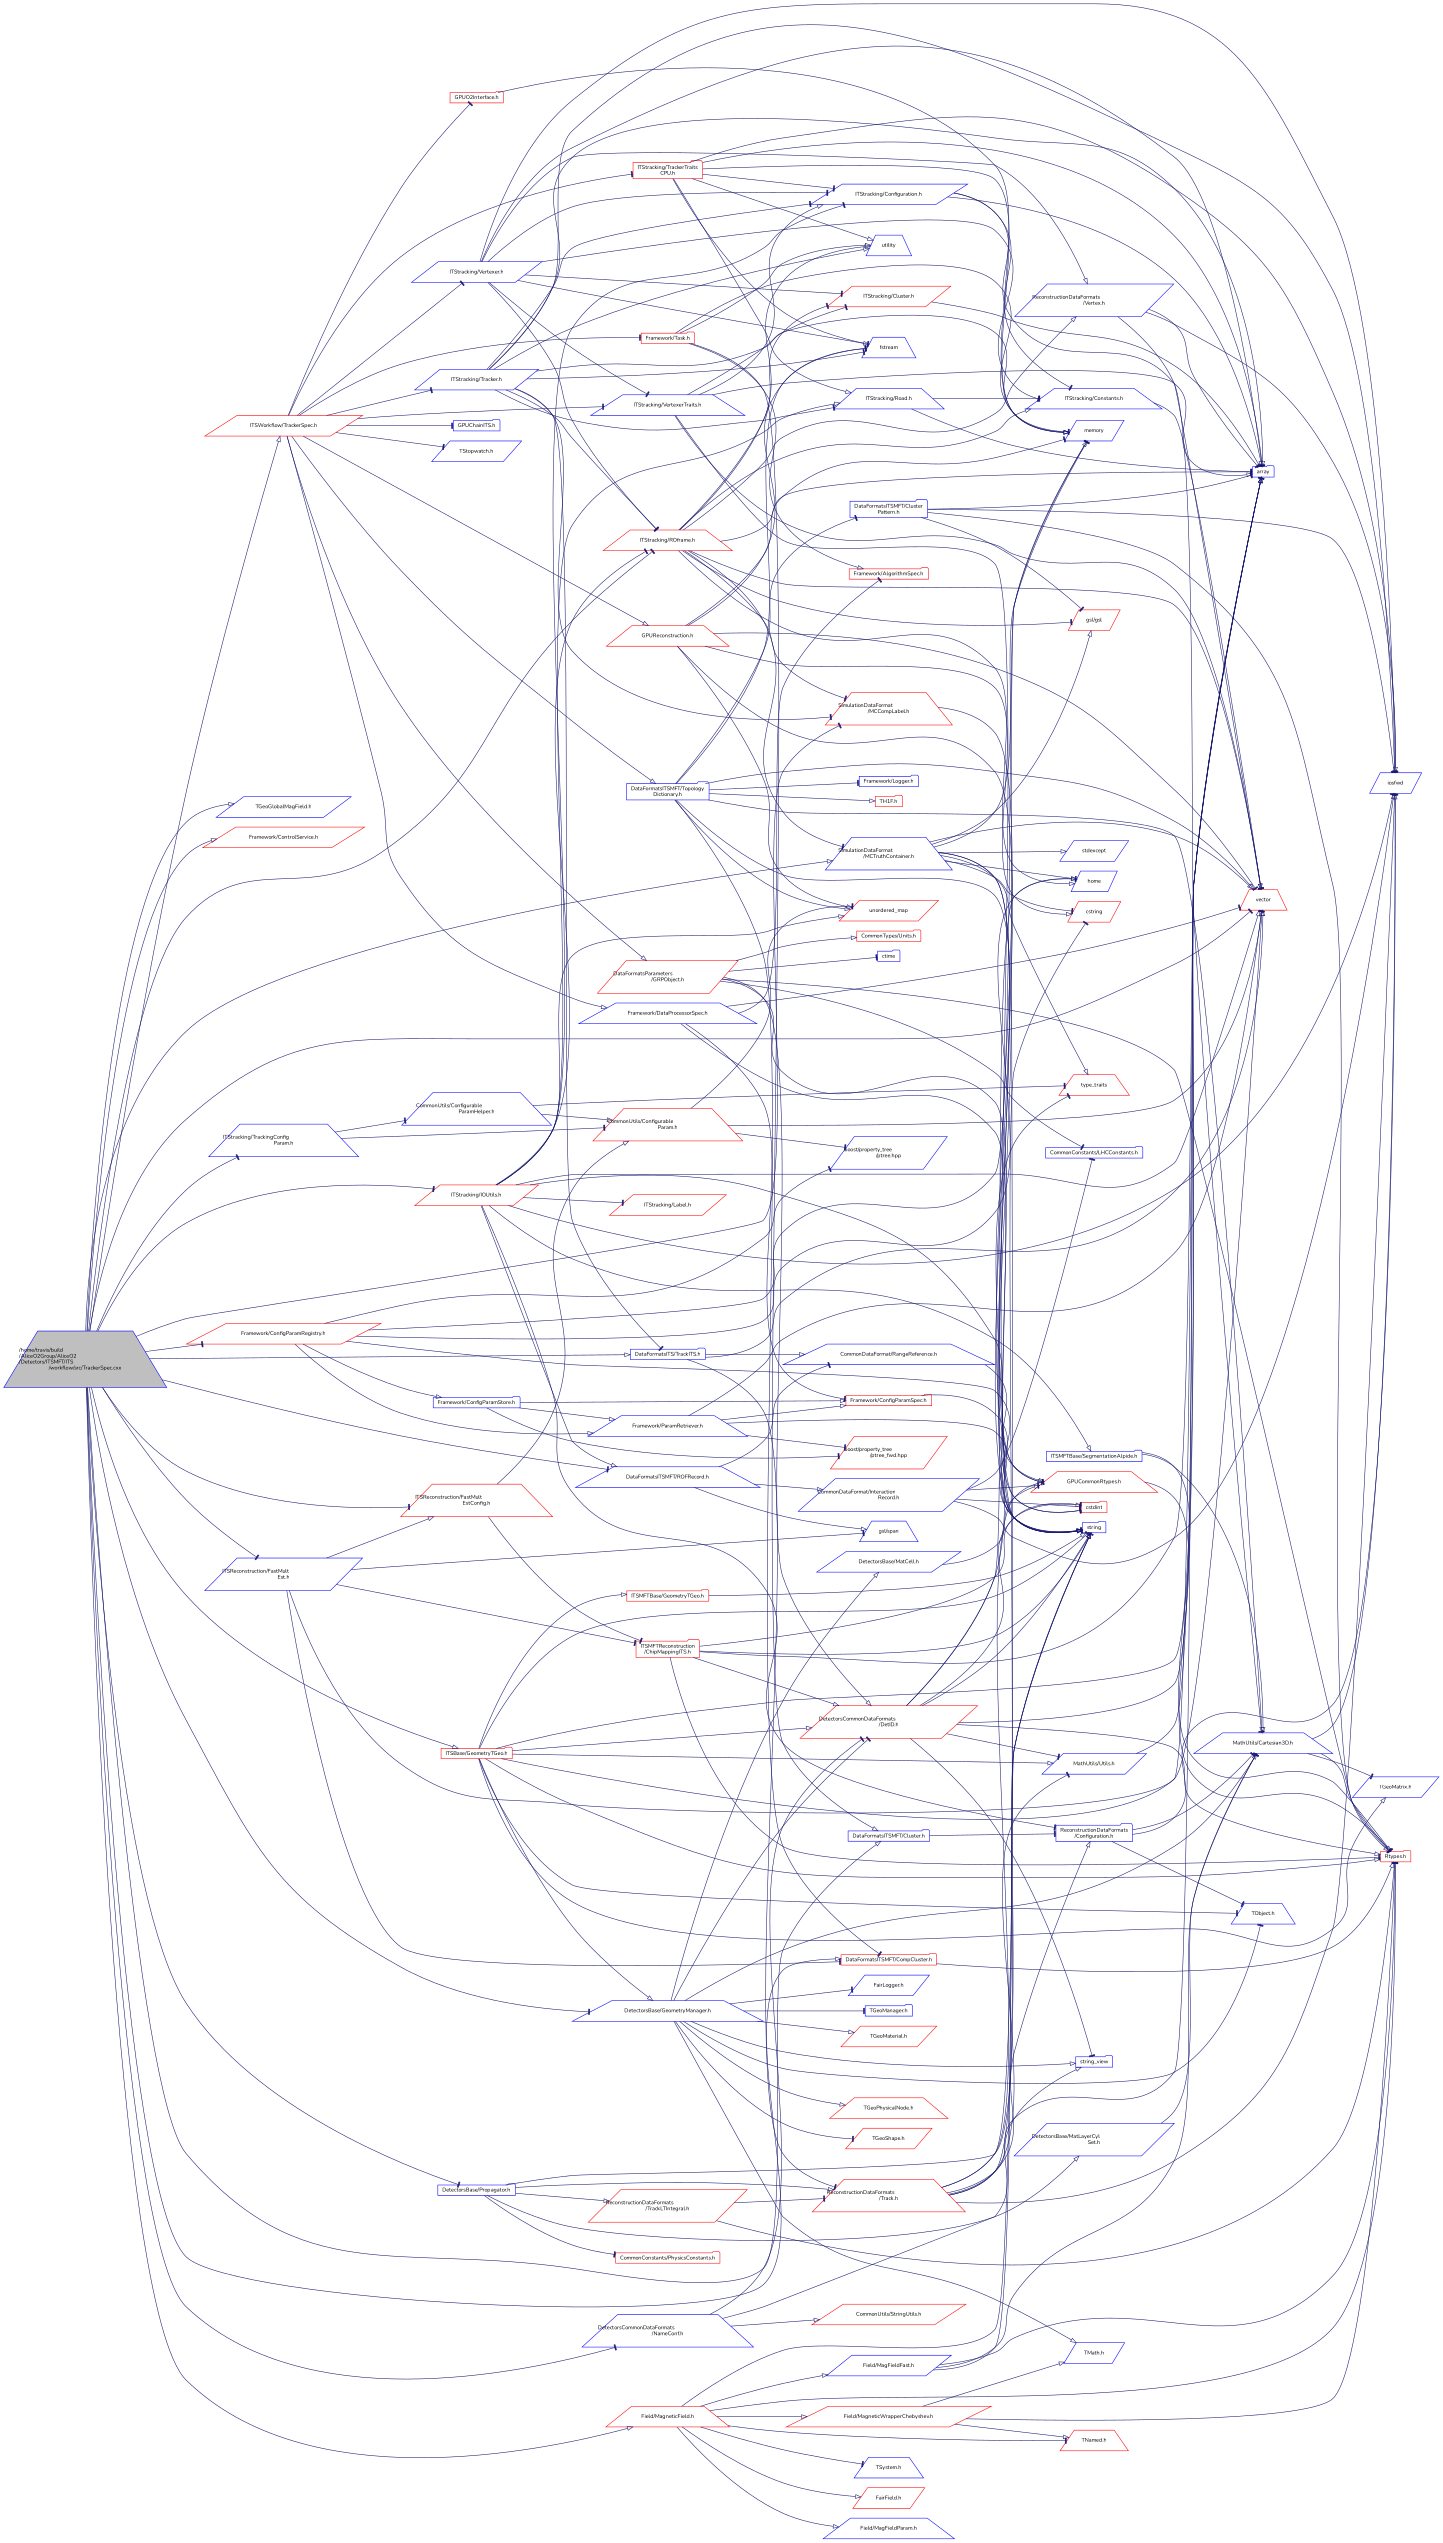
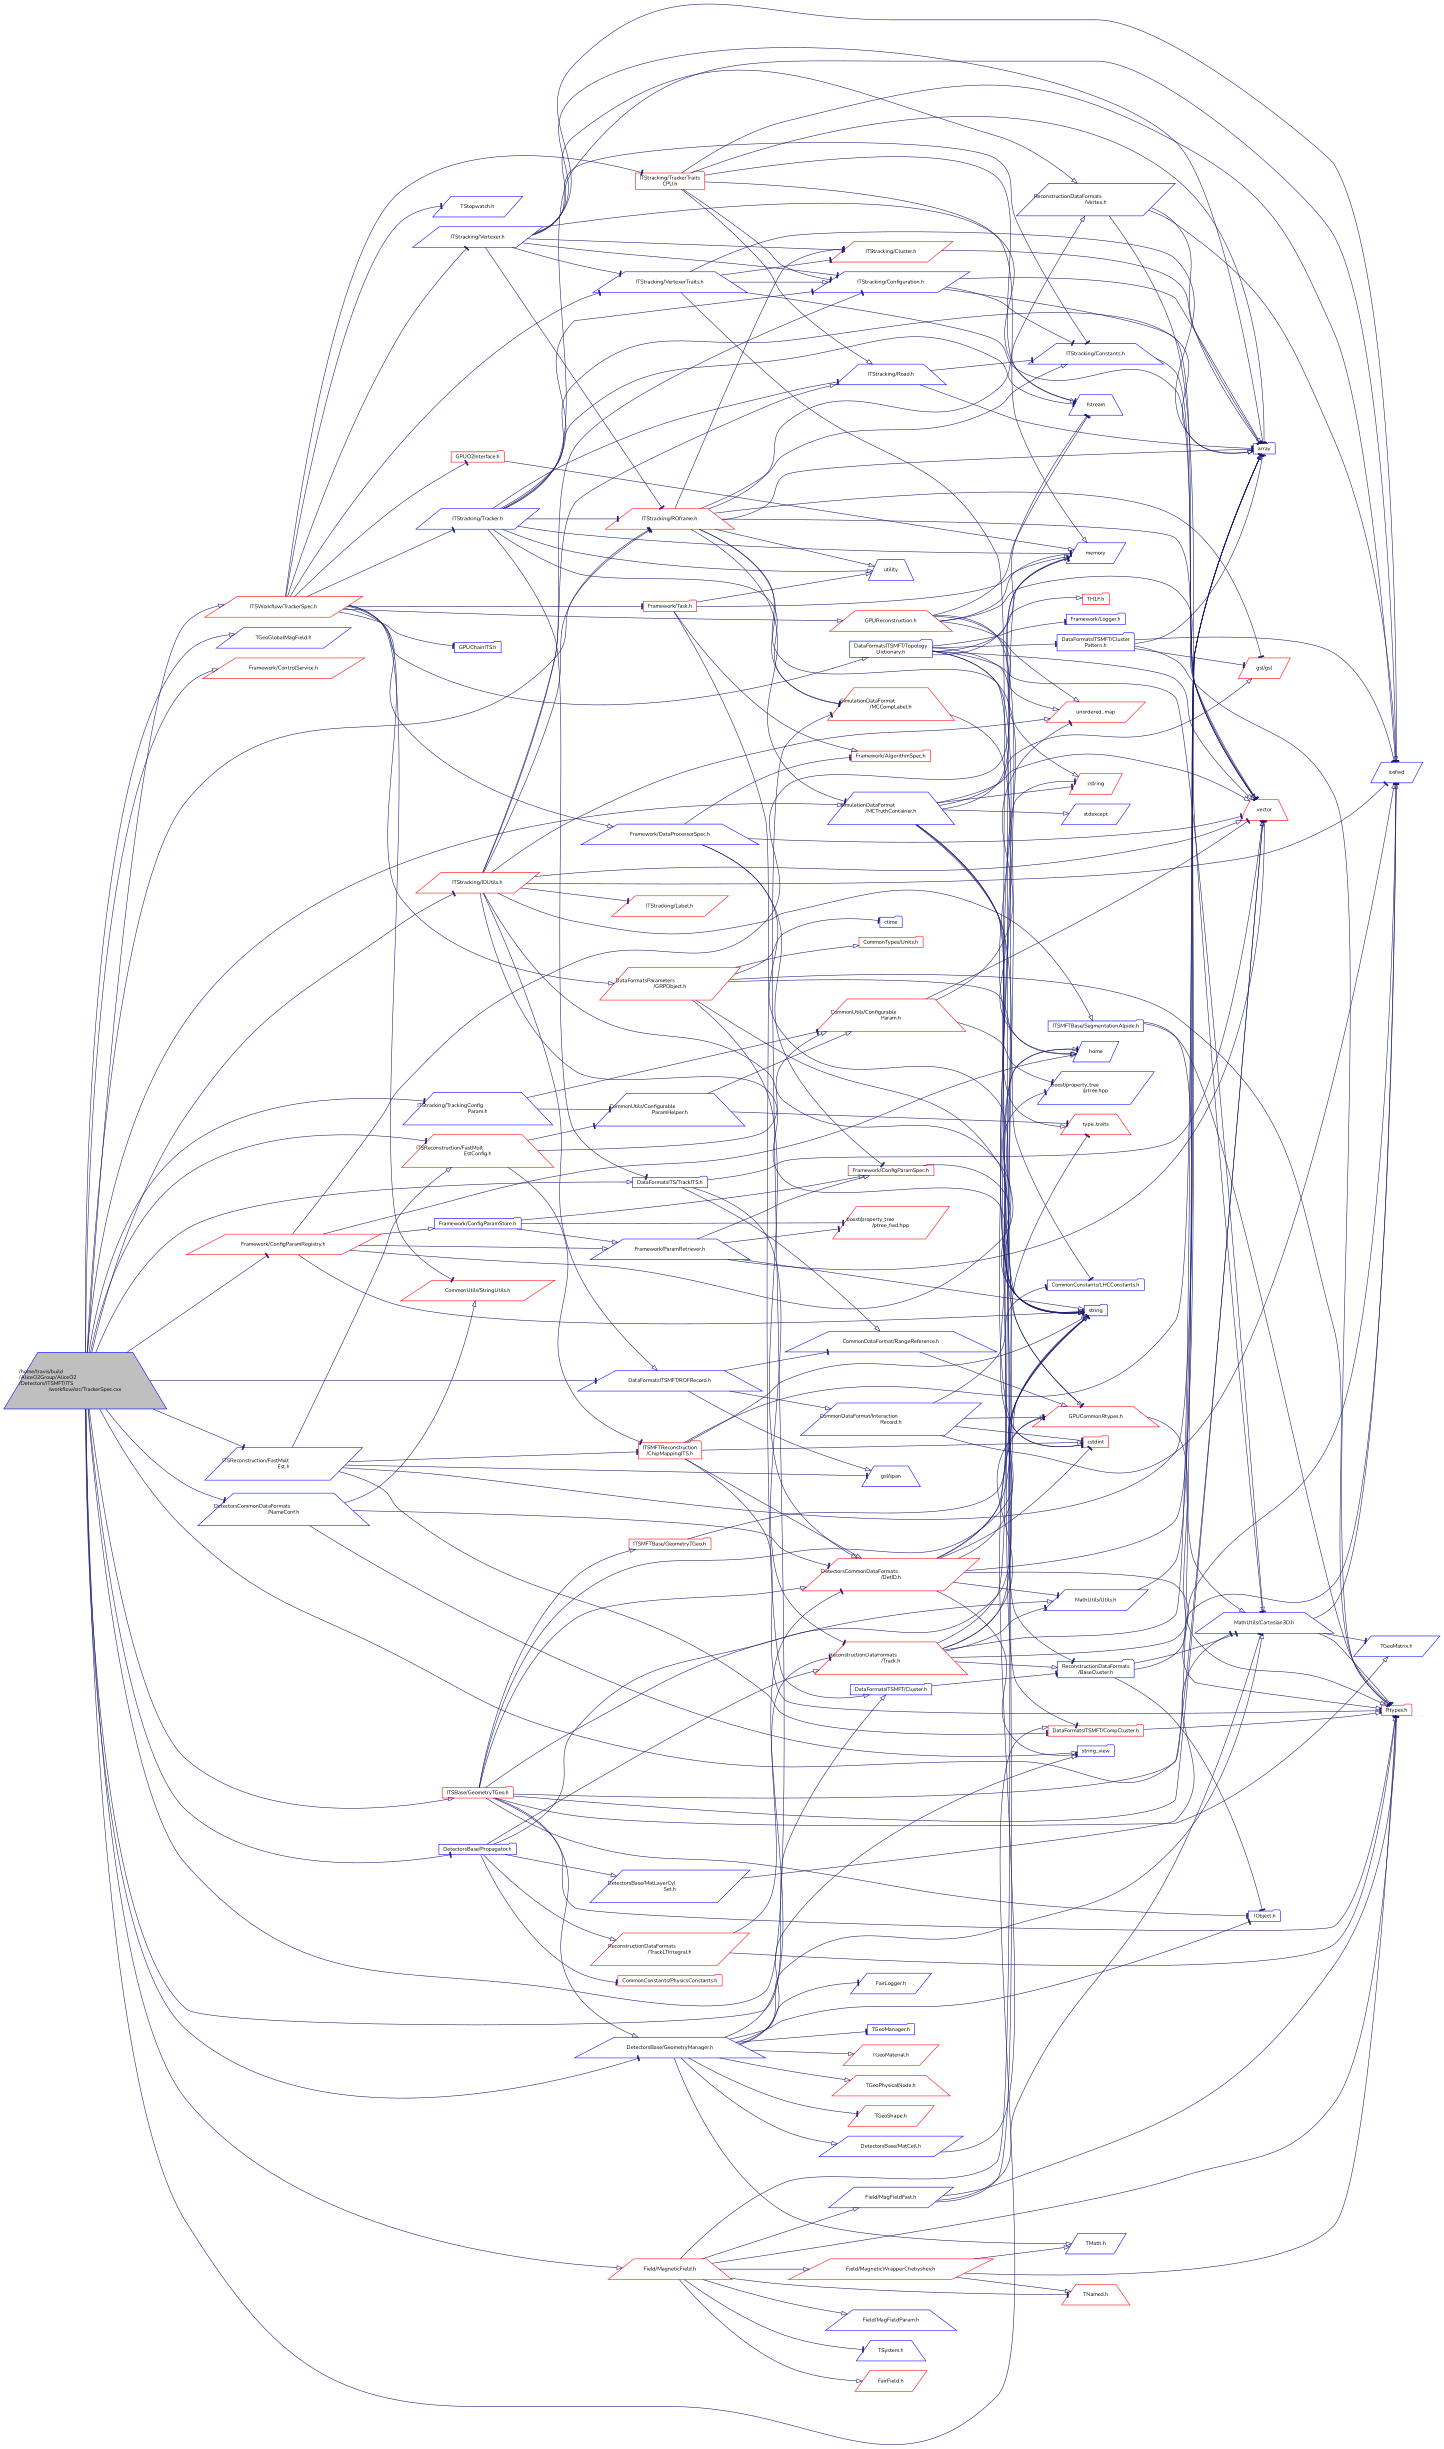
(771, 206) -> none
none -> (395, 943)
none -> (557, 1134)
(900, 1589) -> (985, 1499)
(1094, 1833) -> (1096, 1670)
(1263, 1914) -> (1264, 1916)
